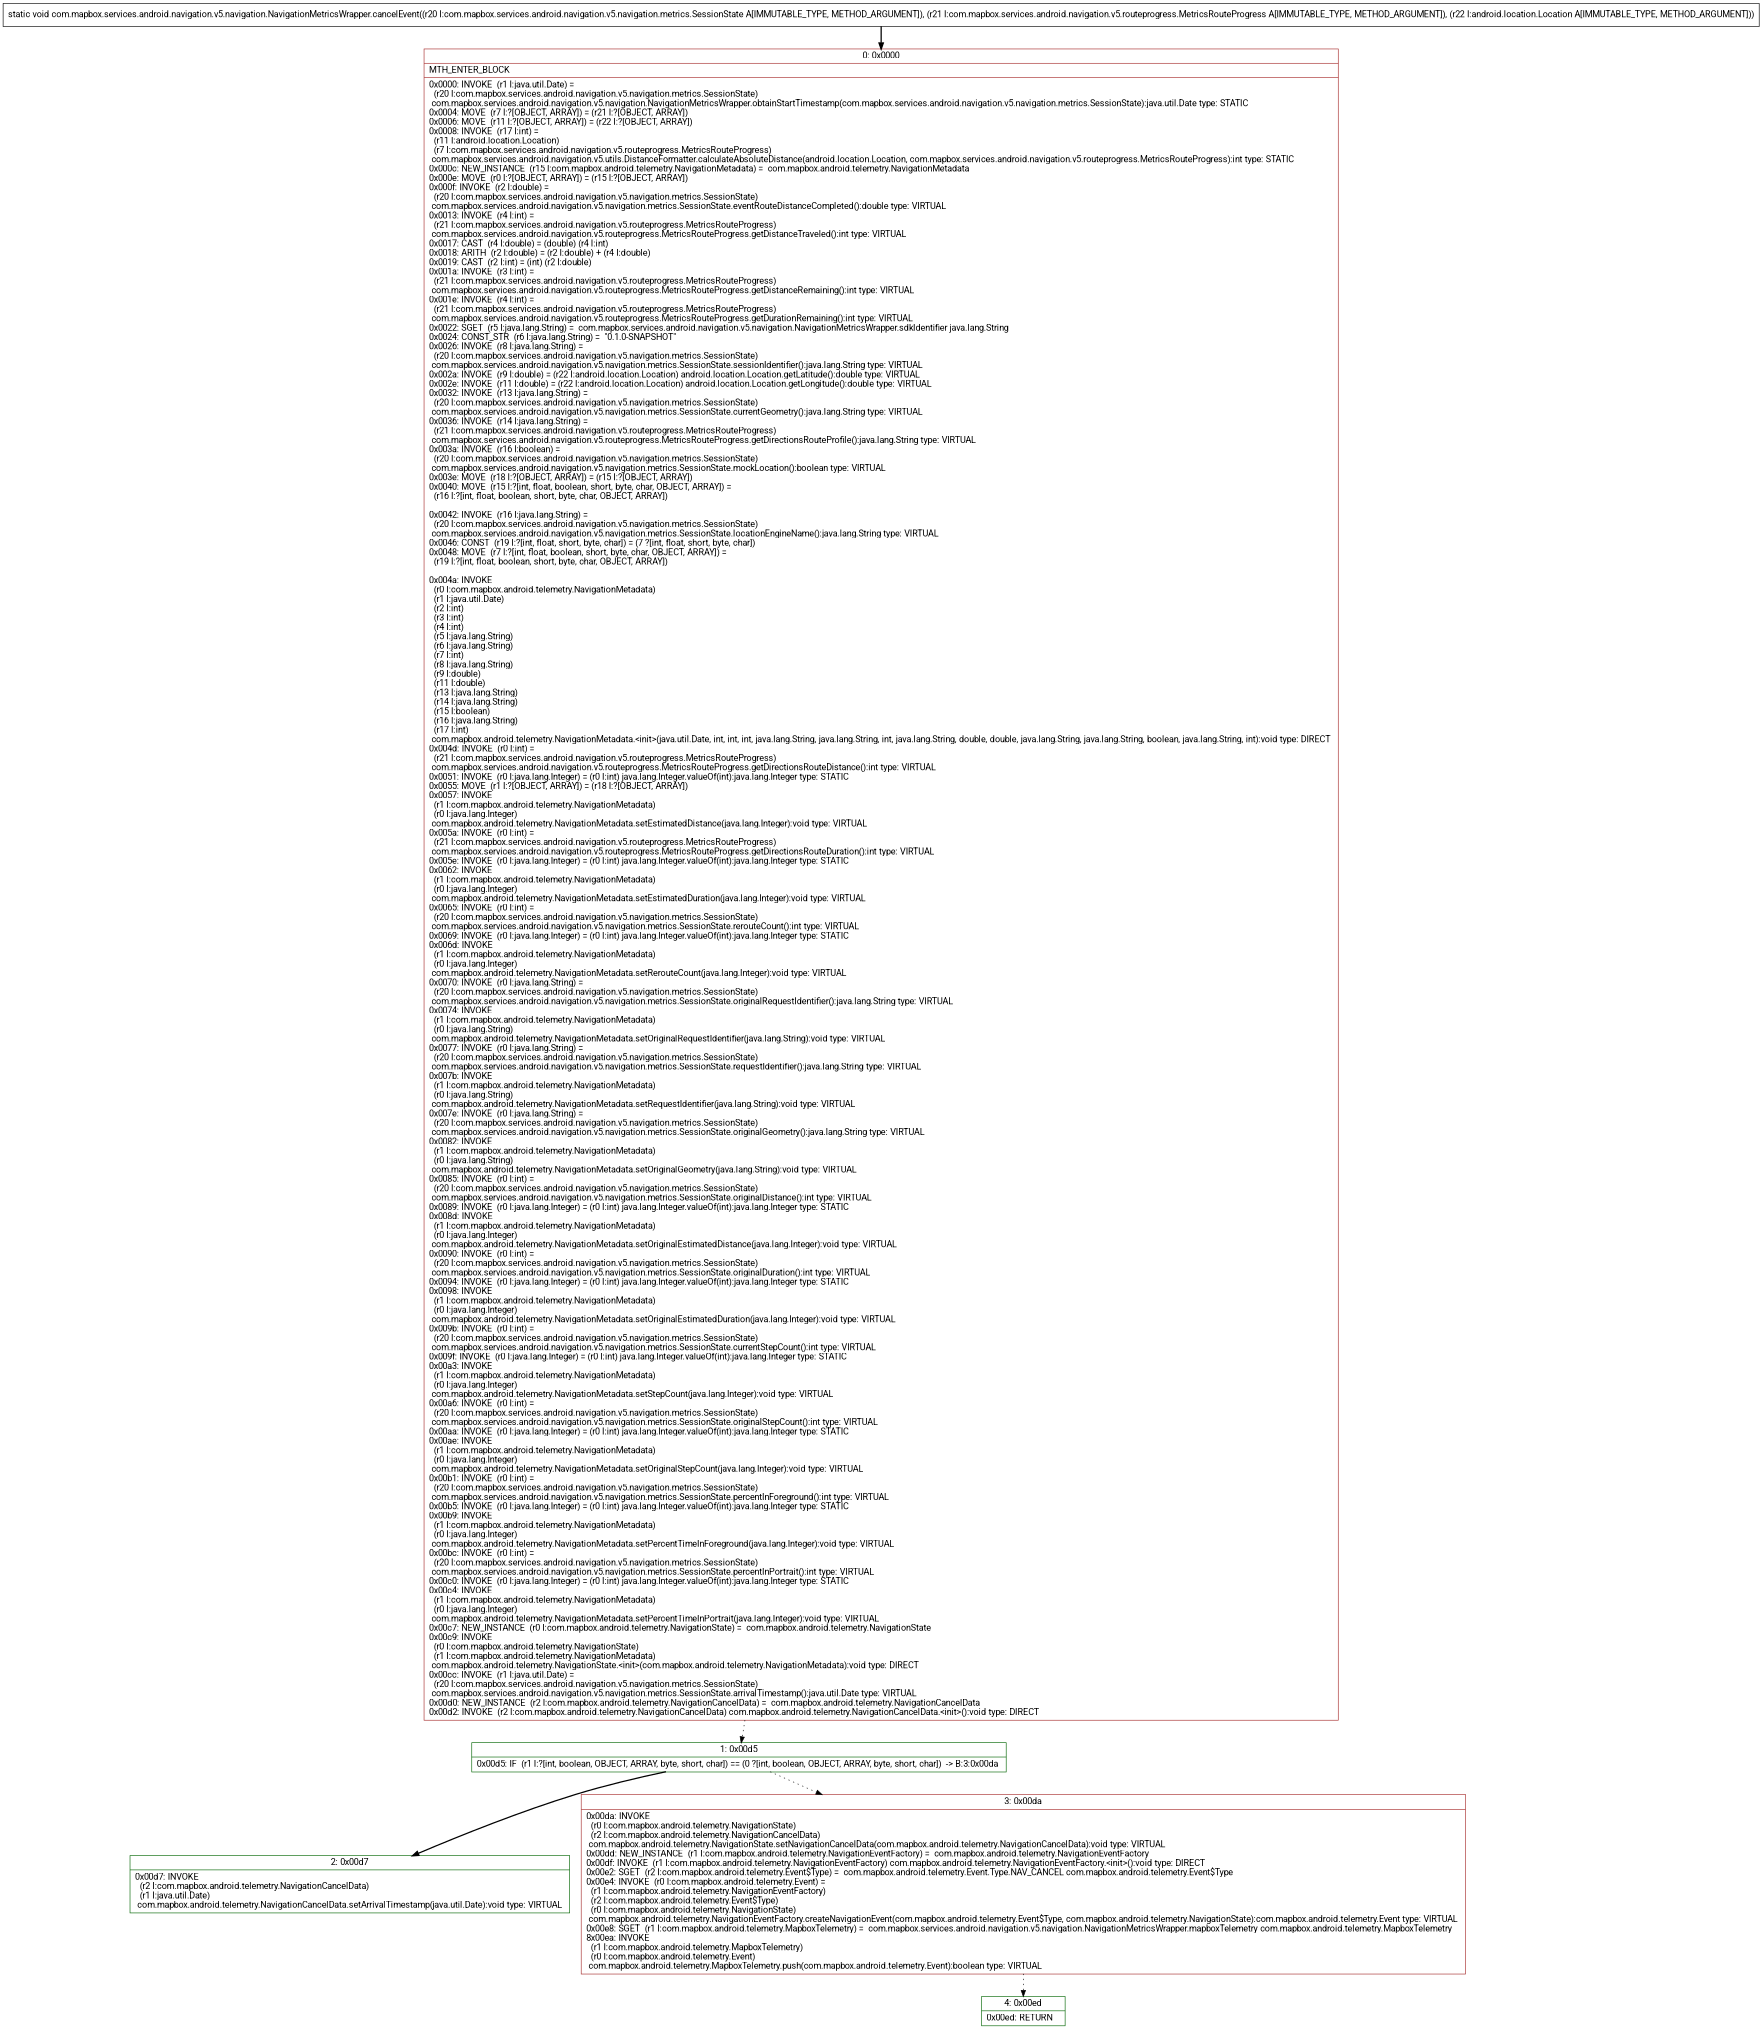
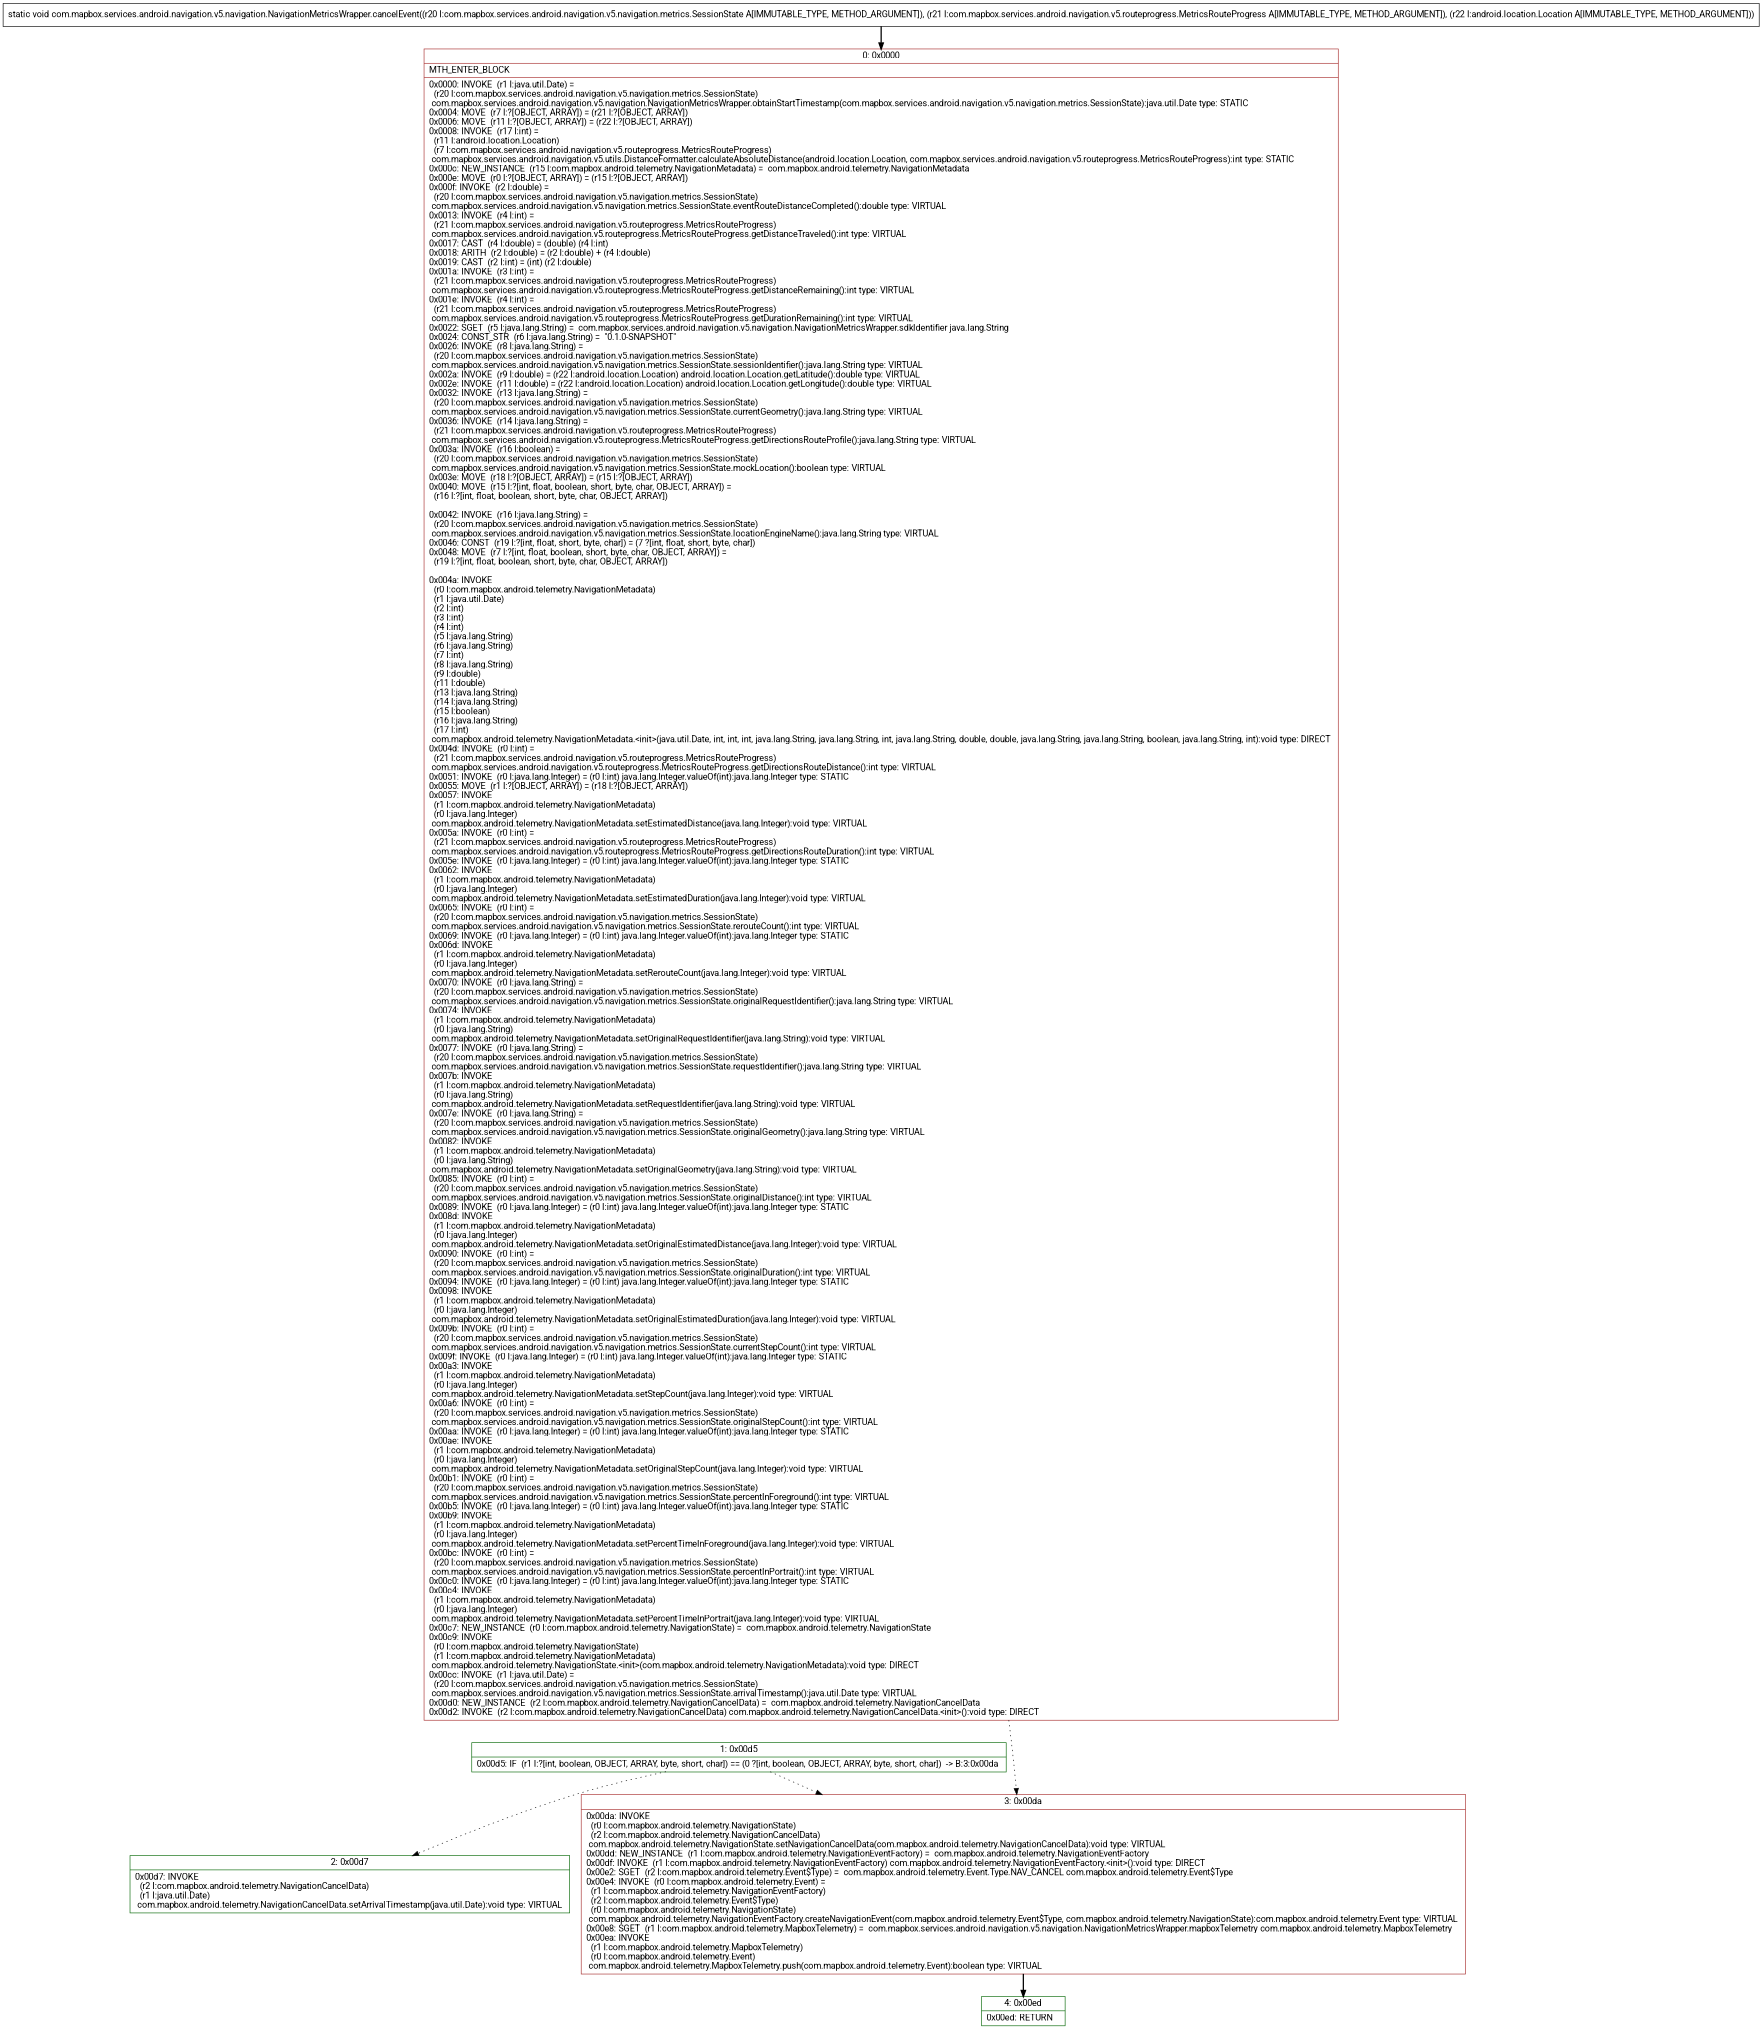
(744, 1728) -> (1013, 1754)
(540, 1806) -> (540, 1806)
(620, 1938) -> (620, 1938)
(1023, 1982) -> (1023, 1982)
